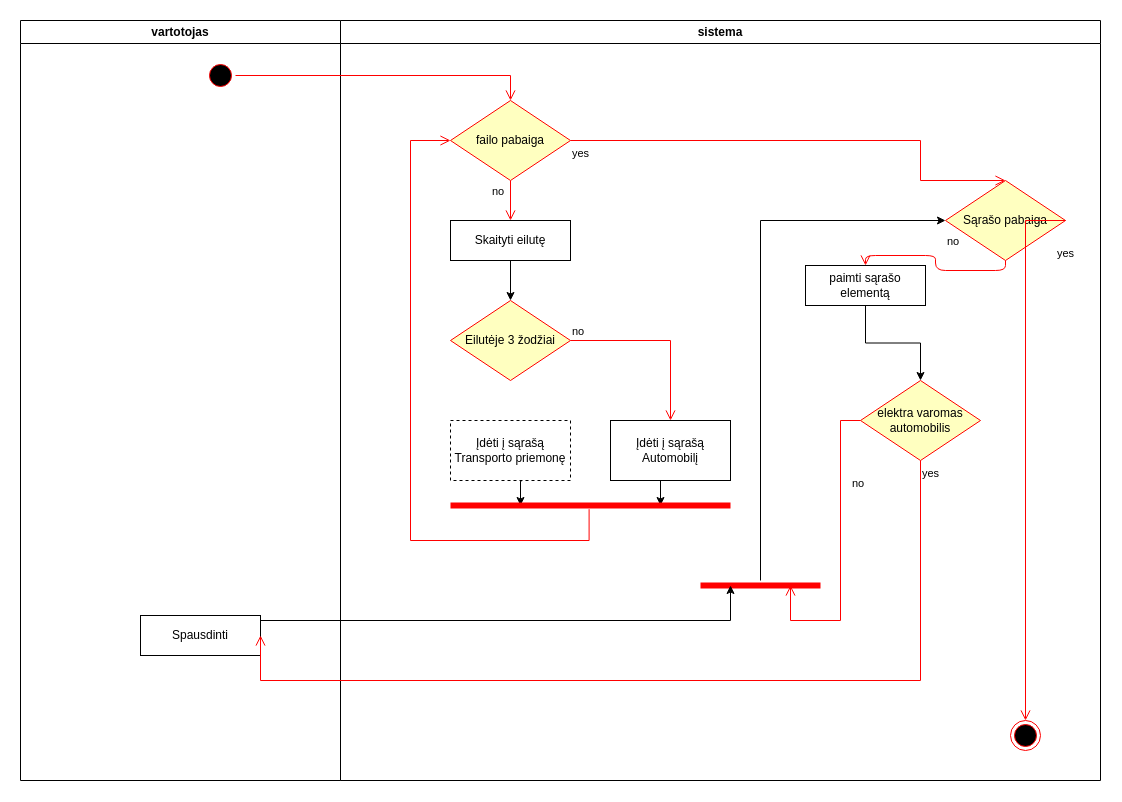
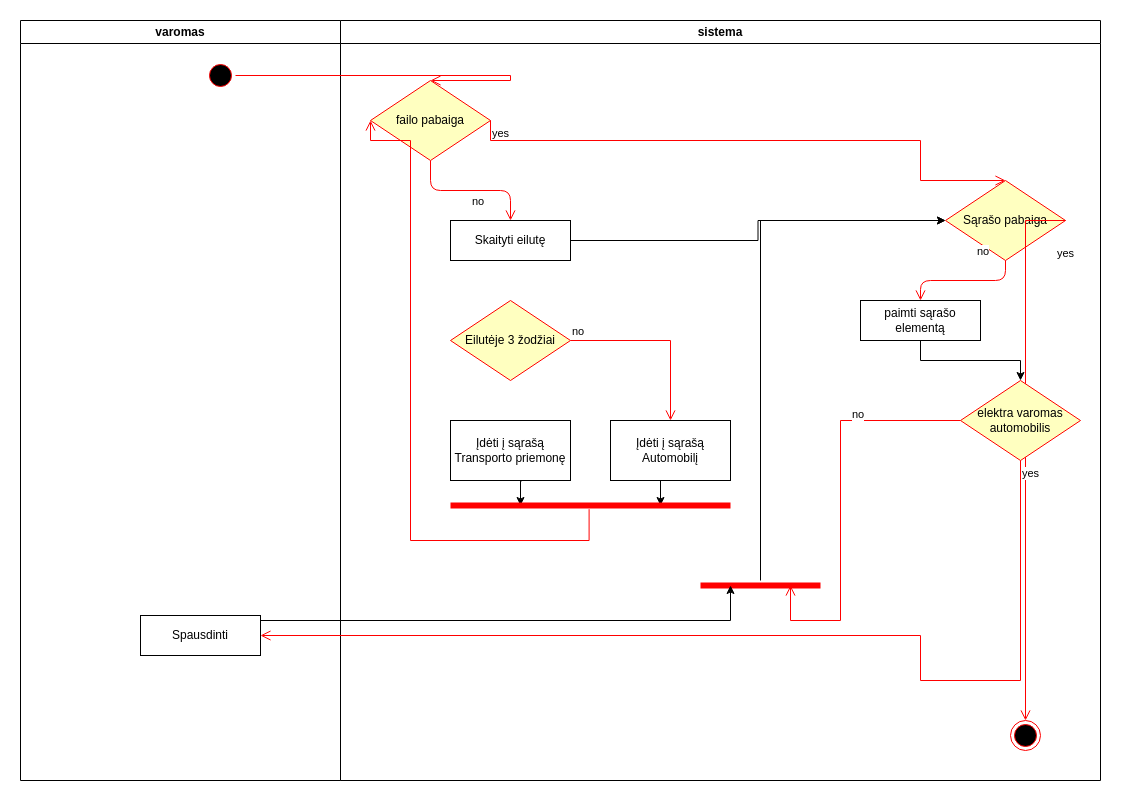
(181, 33) -> (181, 33)
(511, 141) -> (431, 121)
(511, 277) -> (674, 241)
(866, 286) -> (921, 321)
(921, 421) -> (1021, 421)
(511, 451) -> (511, 451)
